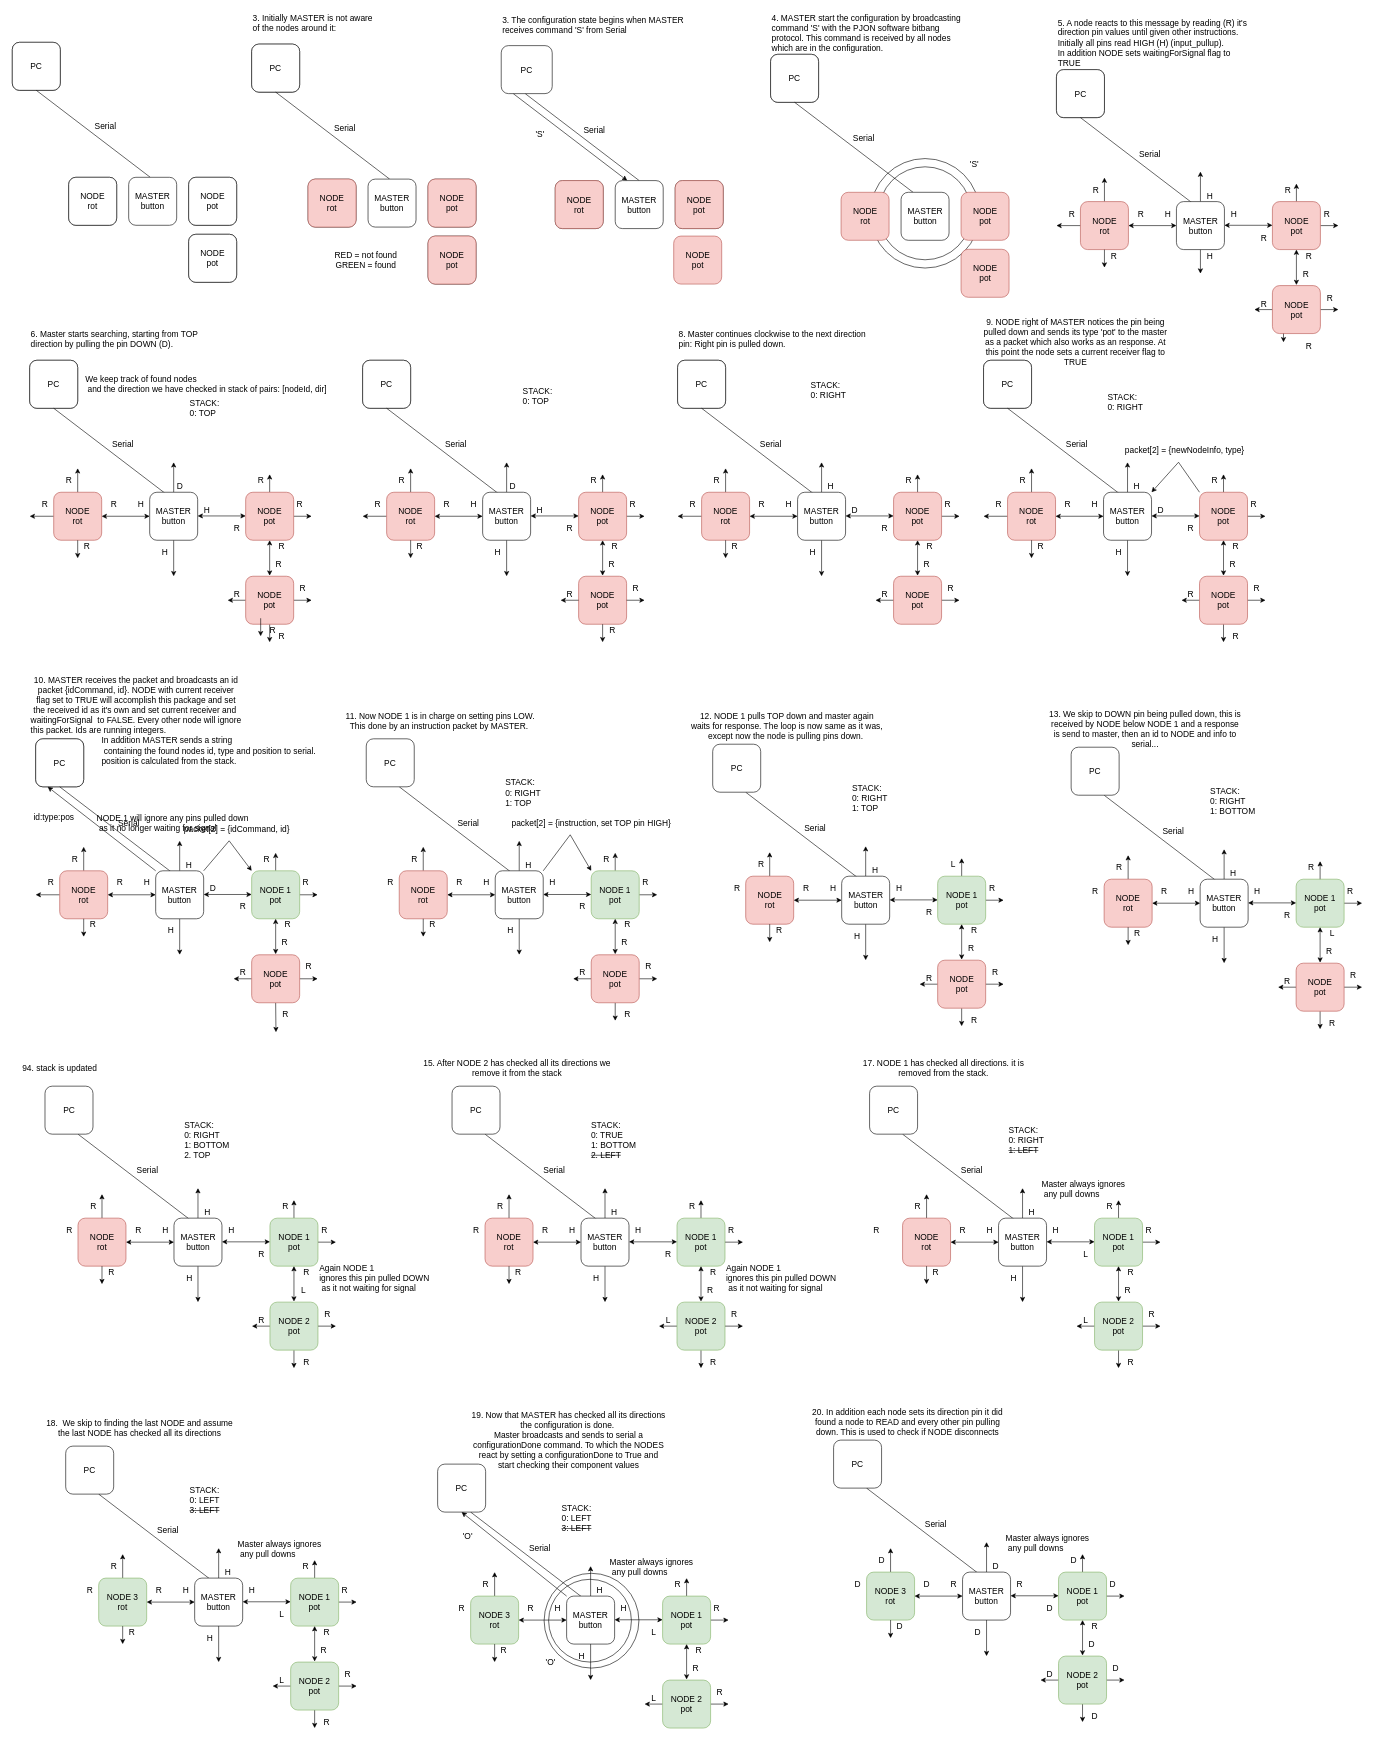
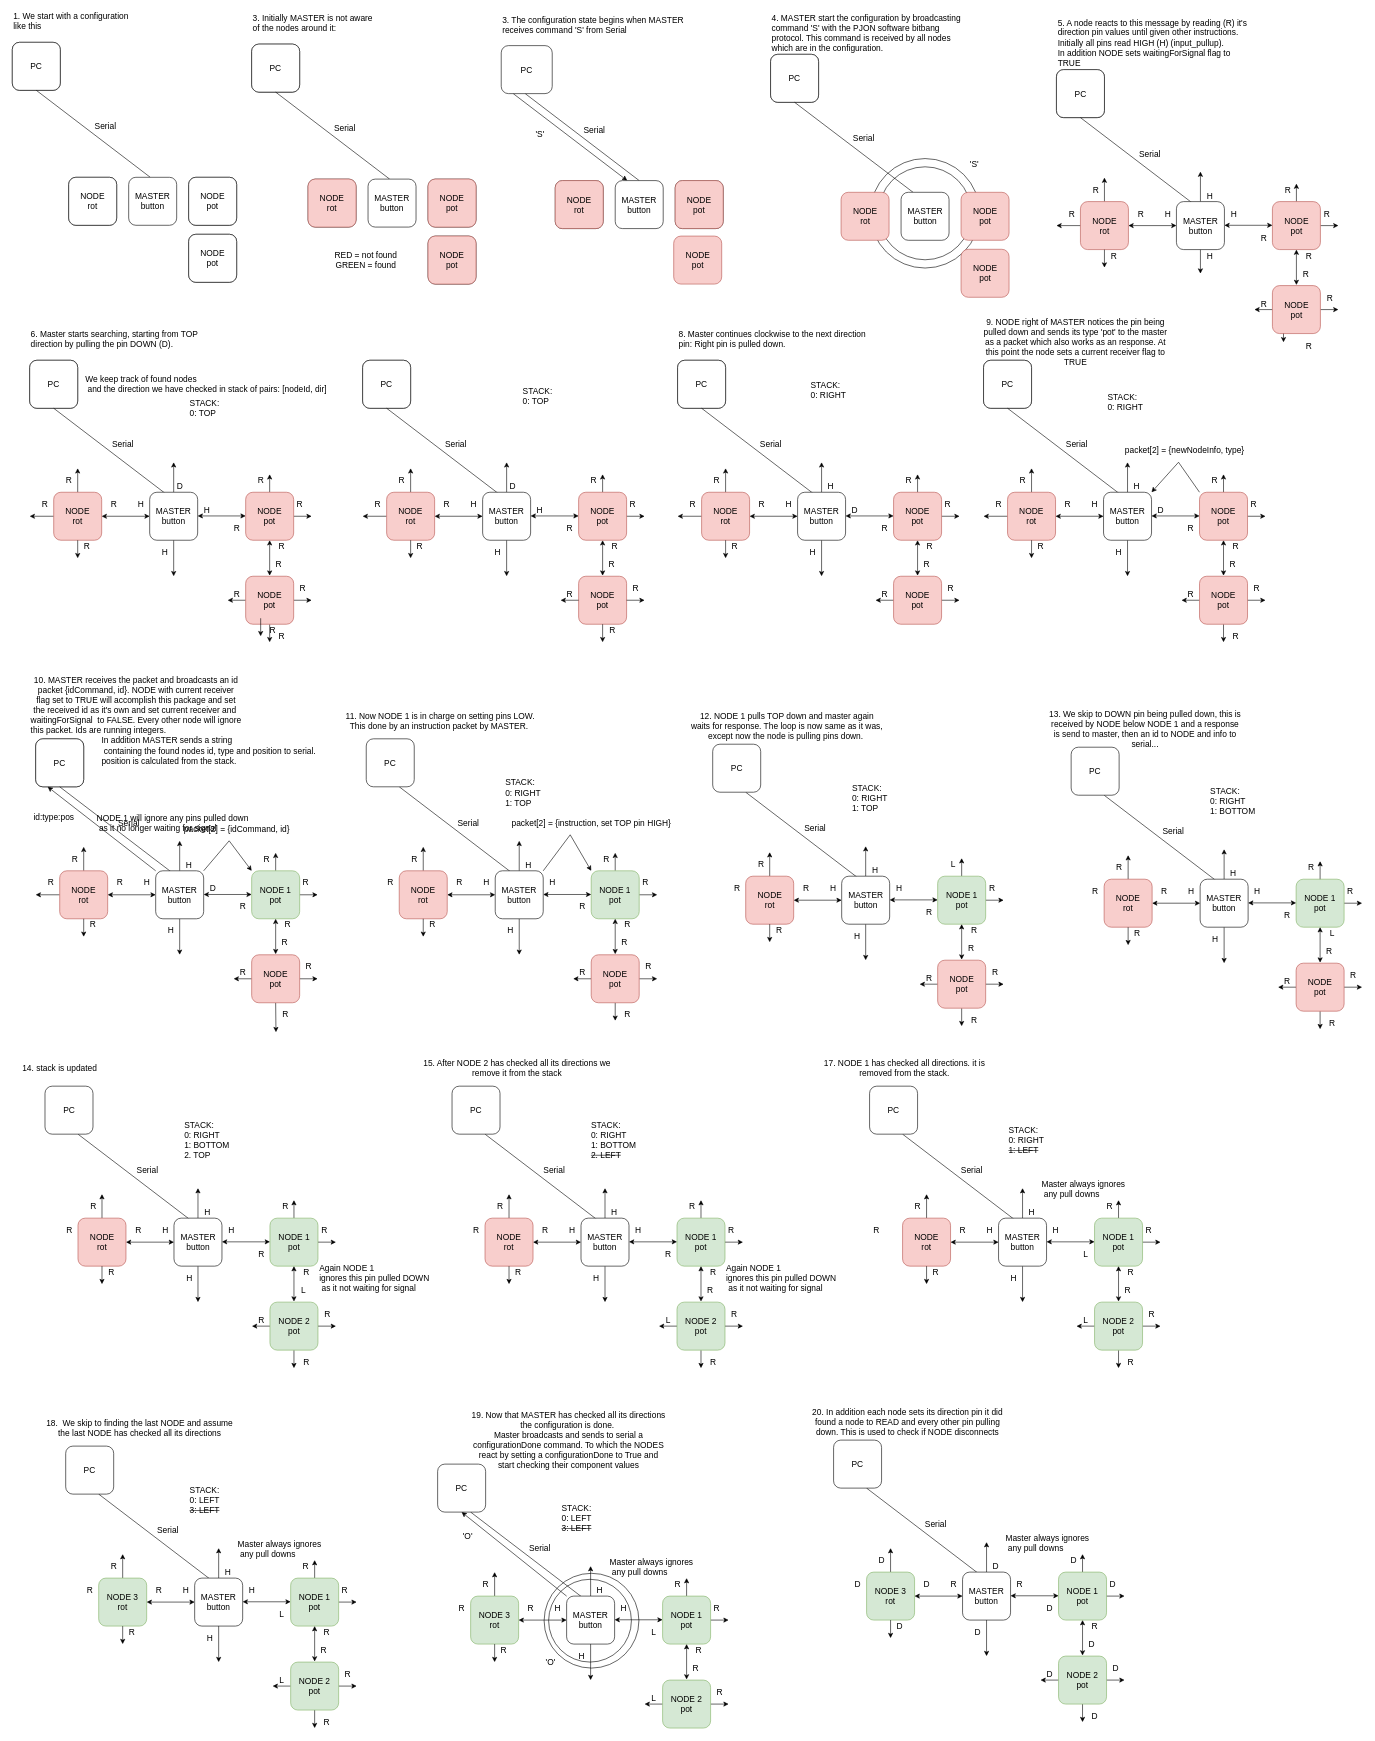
none -> (75, 21)
(64, 1068) -> (64, 1068)
(943, 1068) -> (904, 1068)
(610, 1140) -> (610, 1140)
